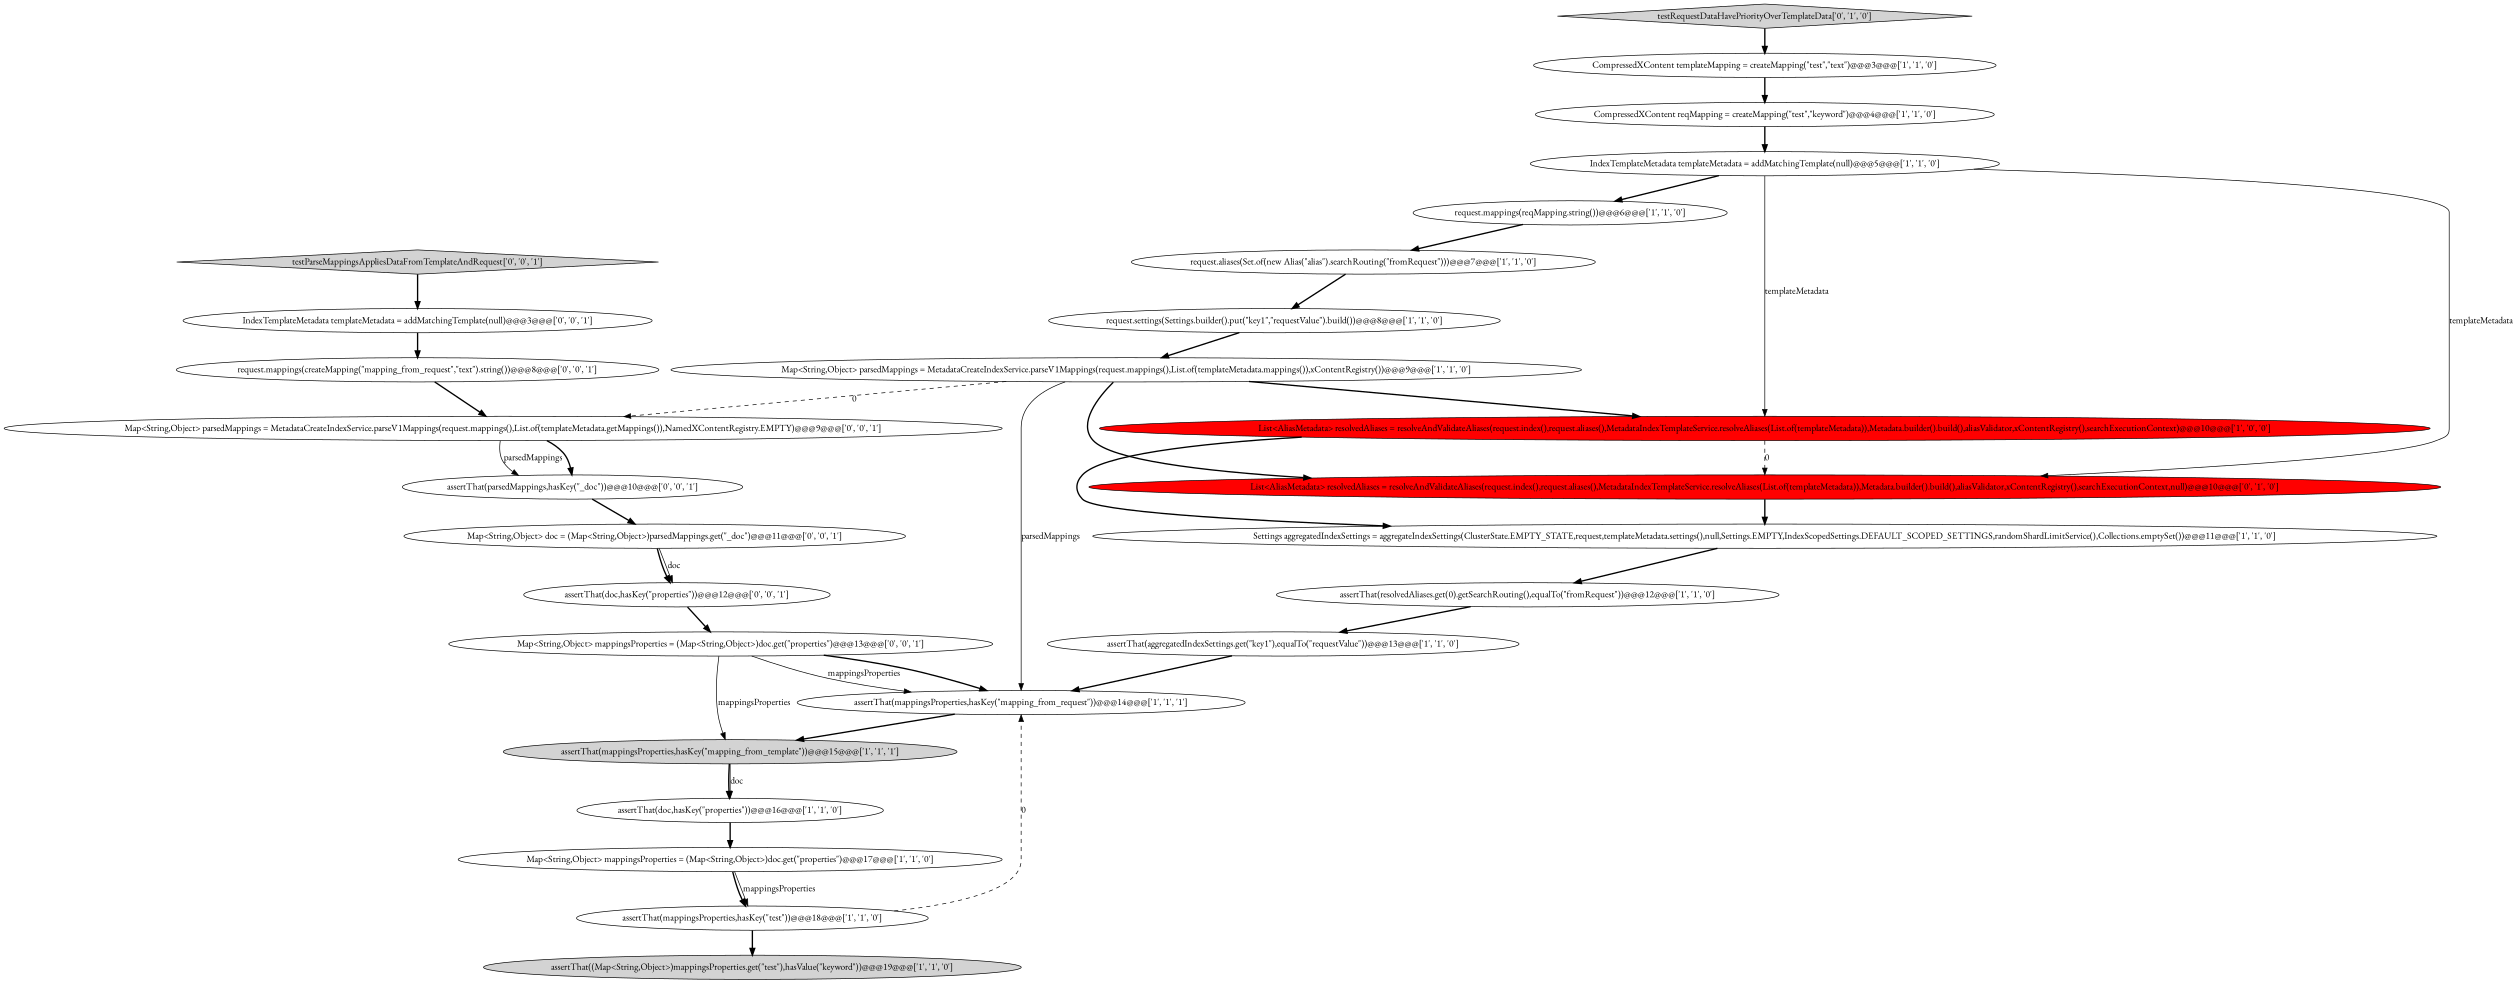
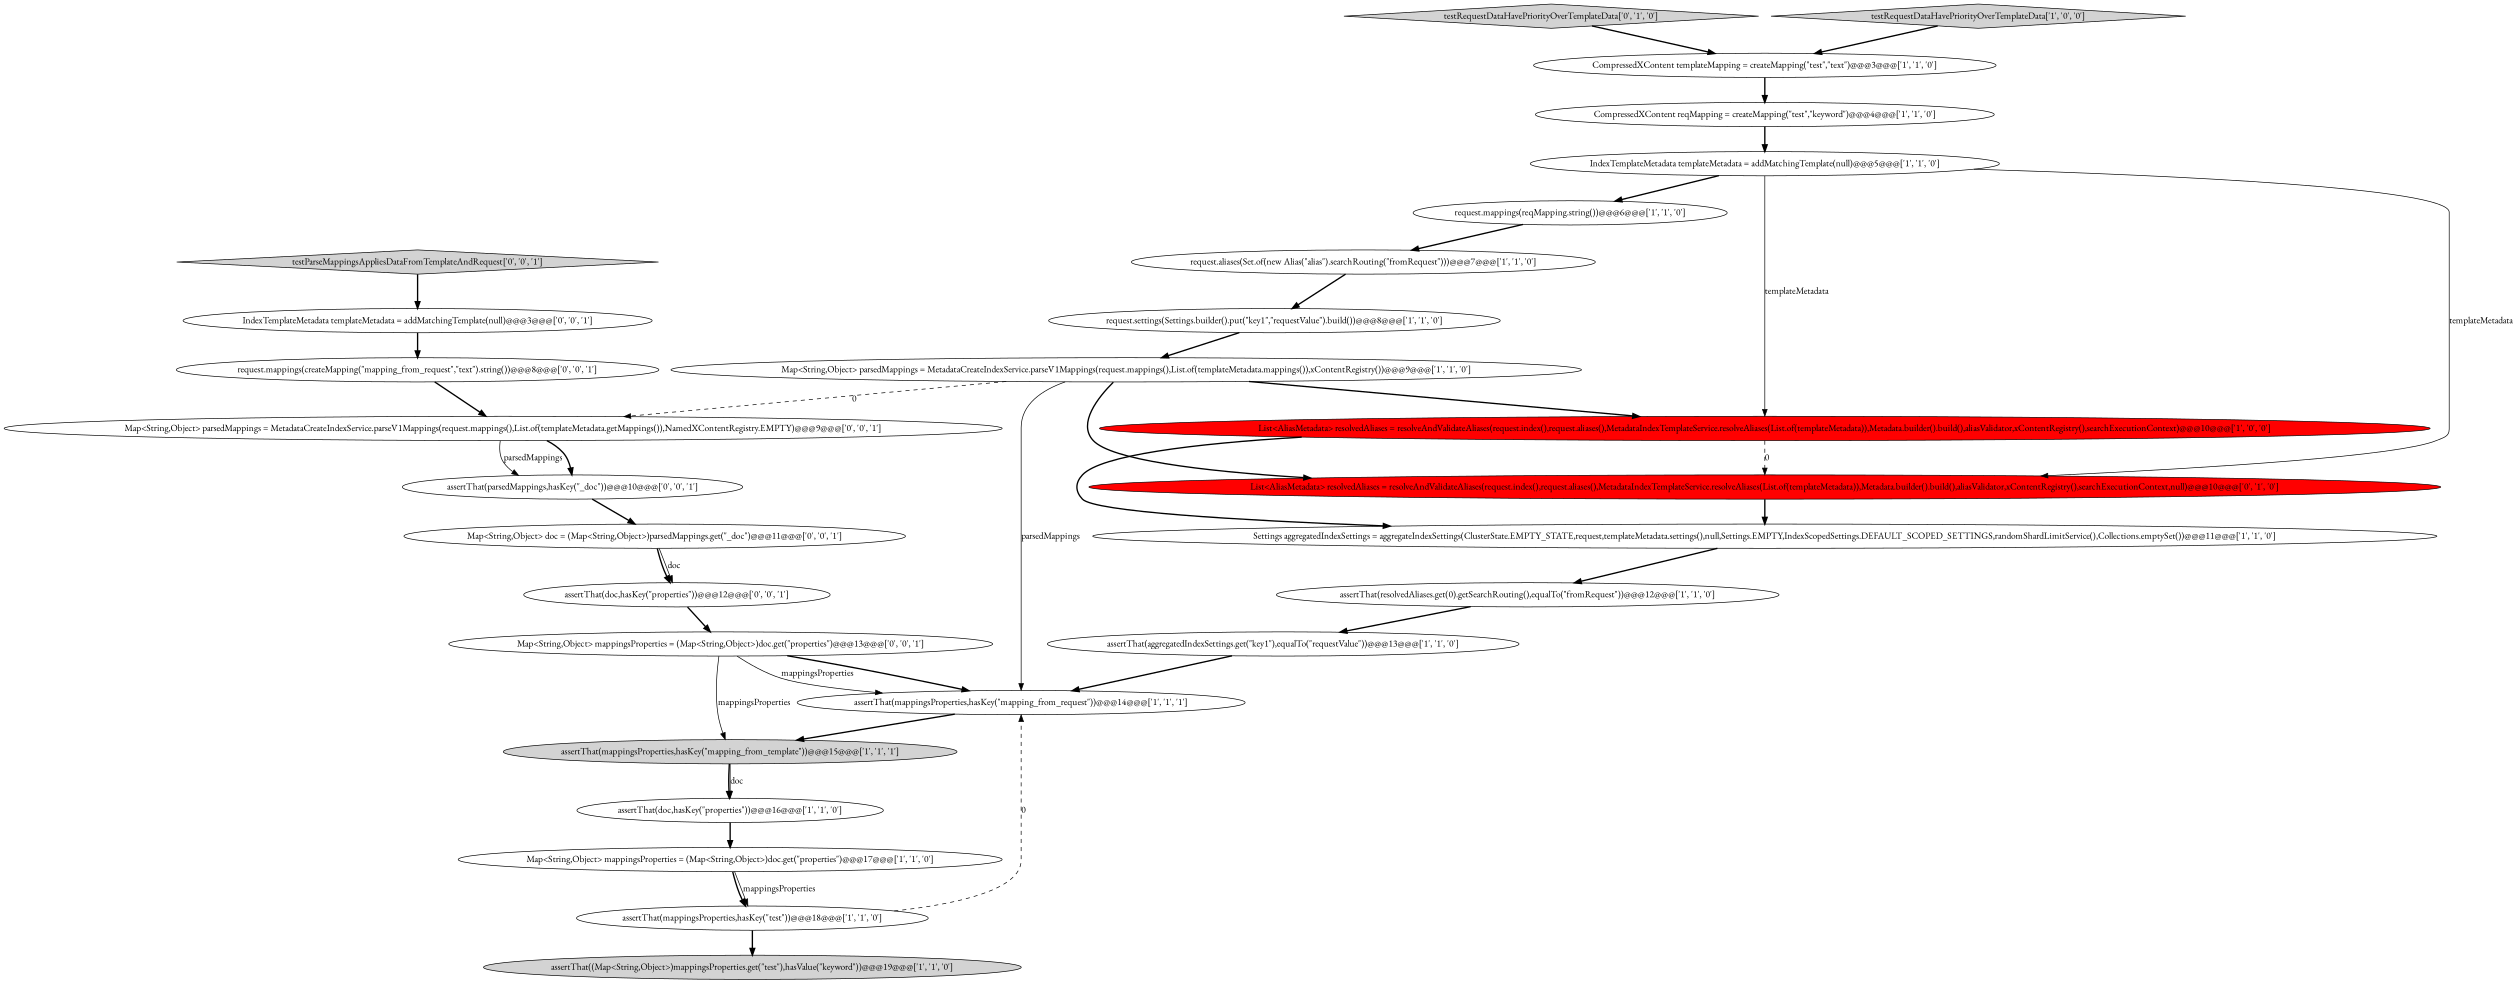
none -> (1978, 16)
